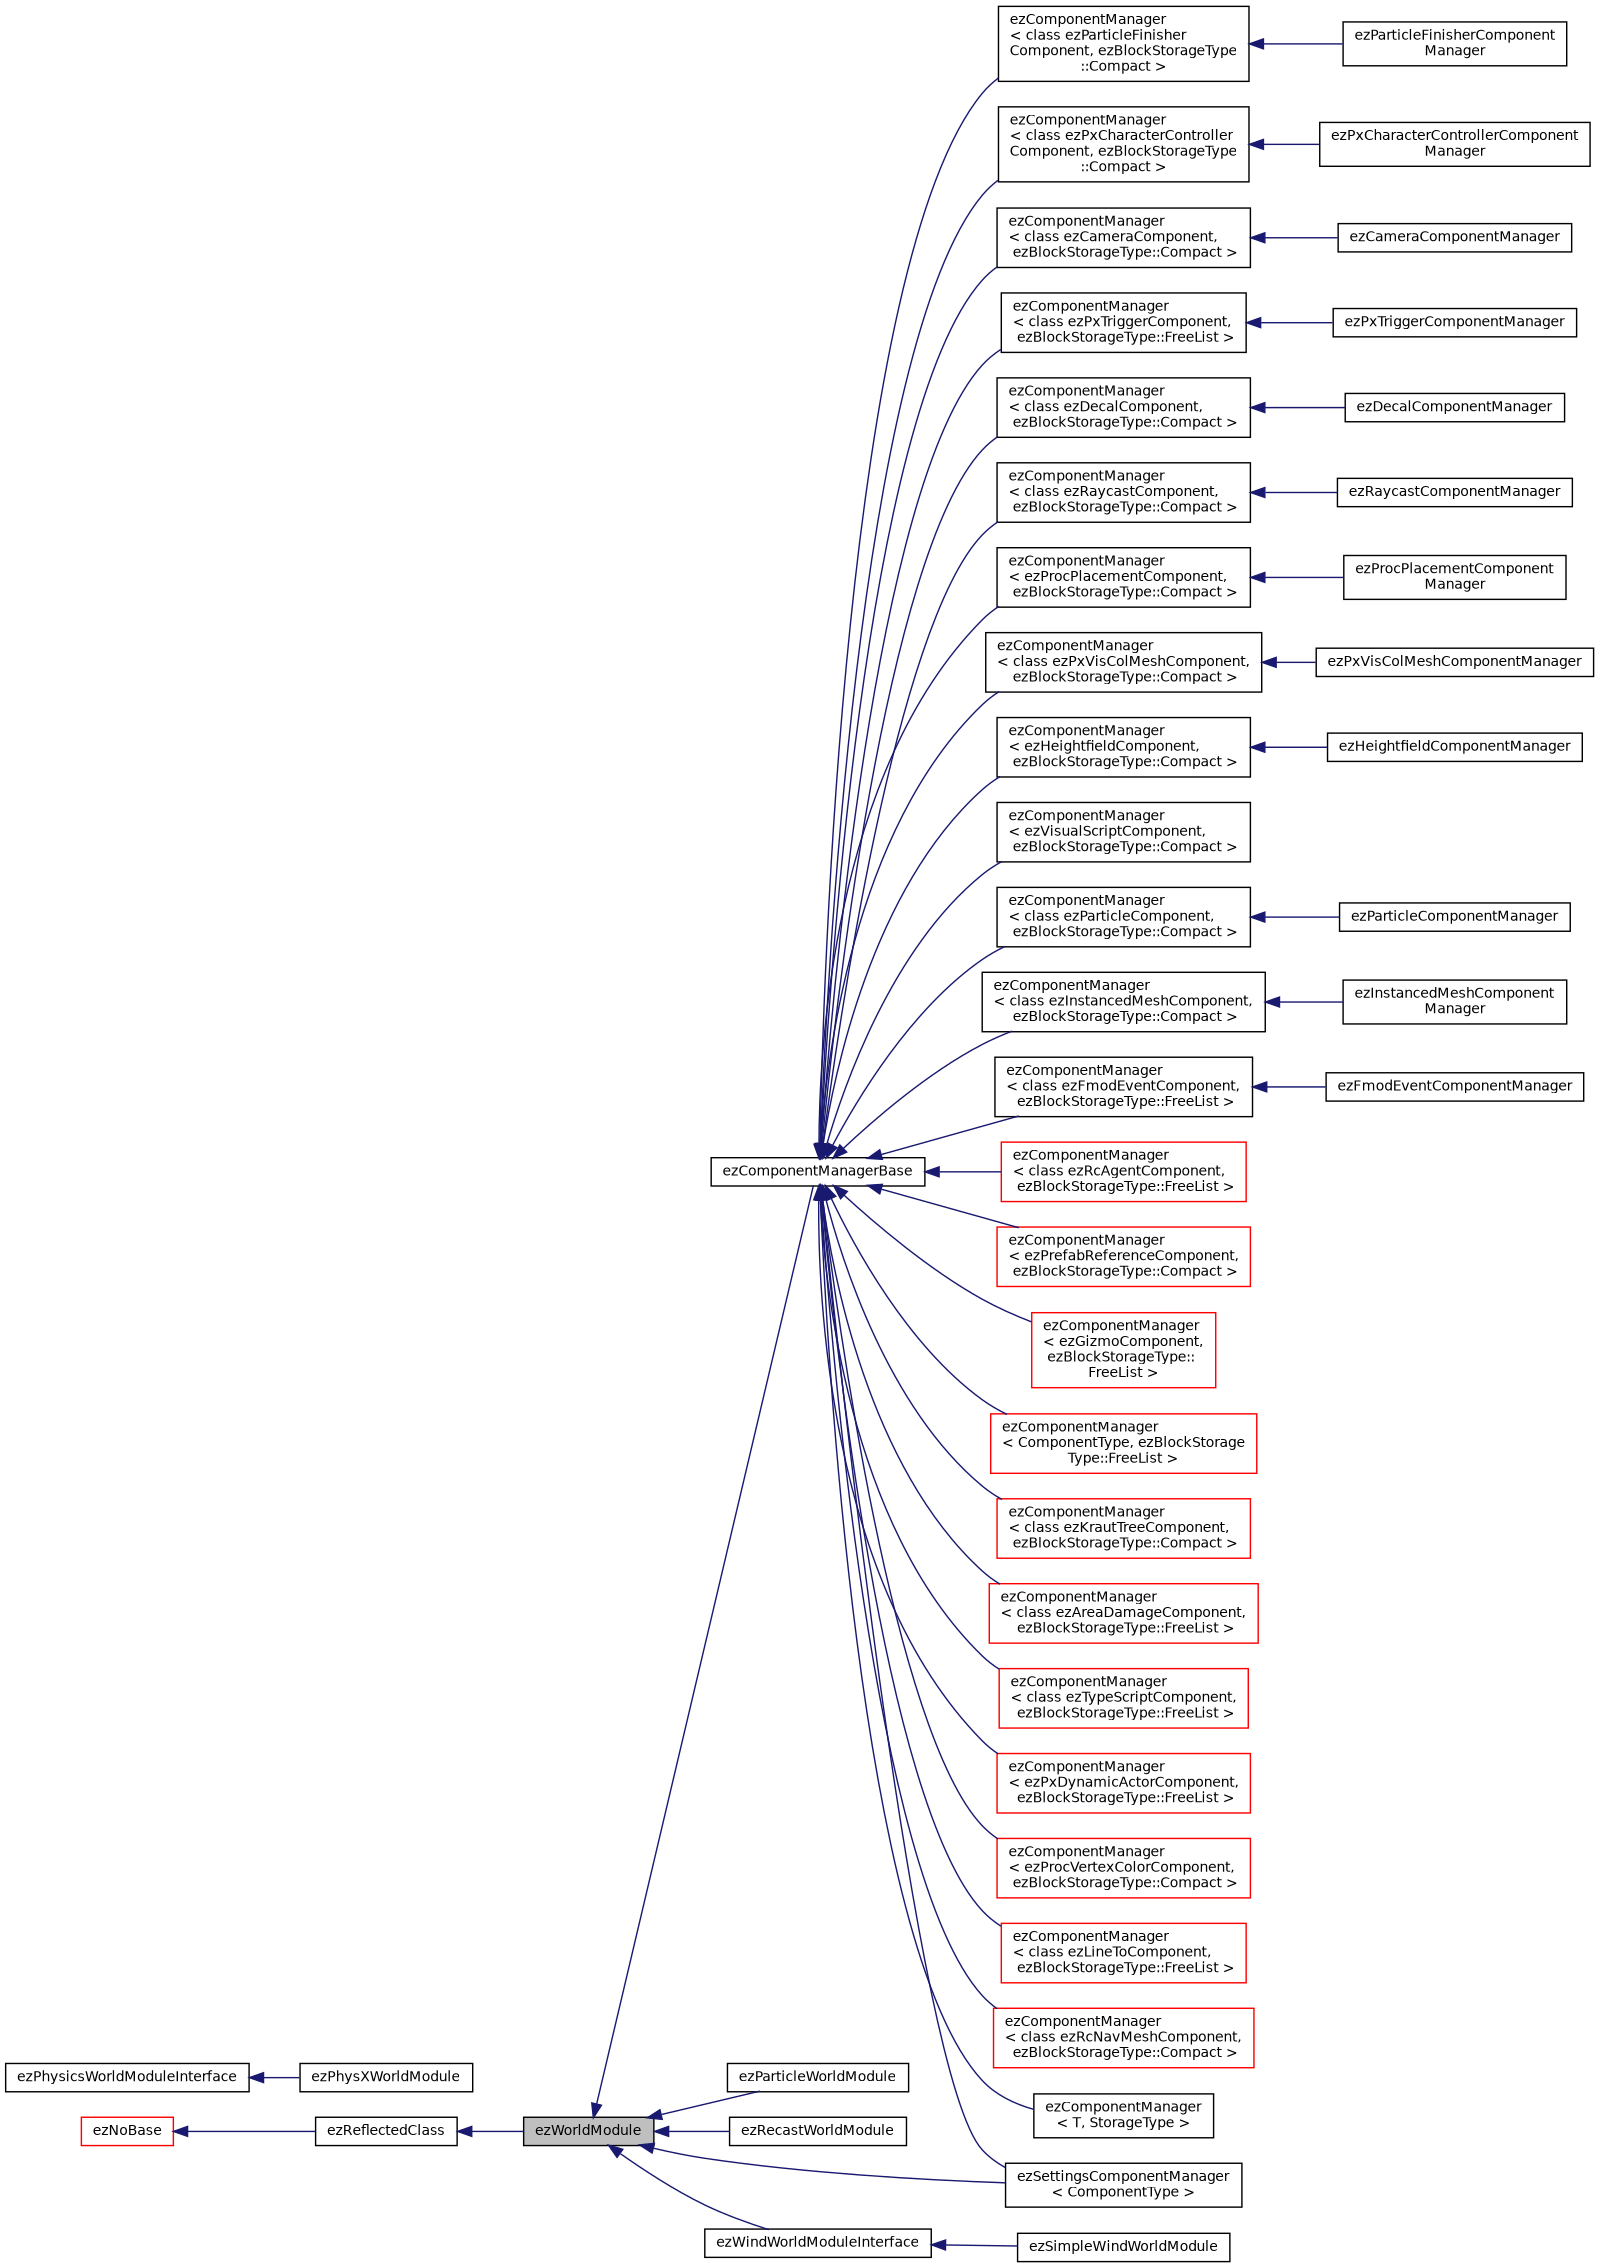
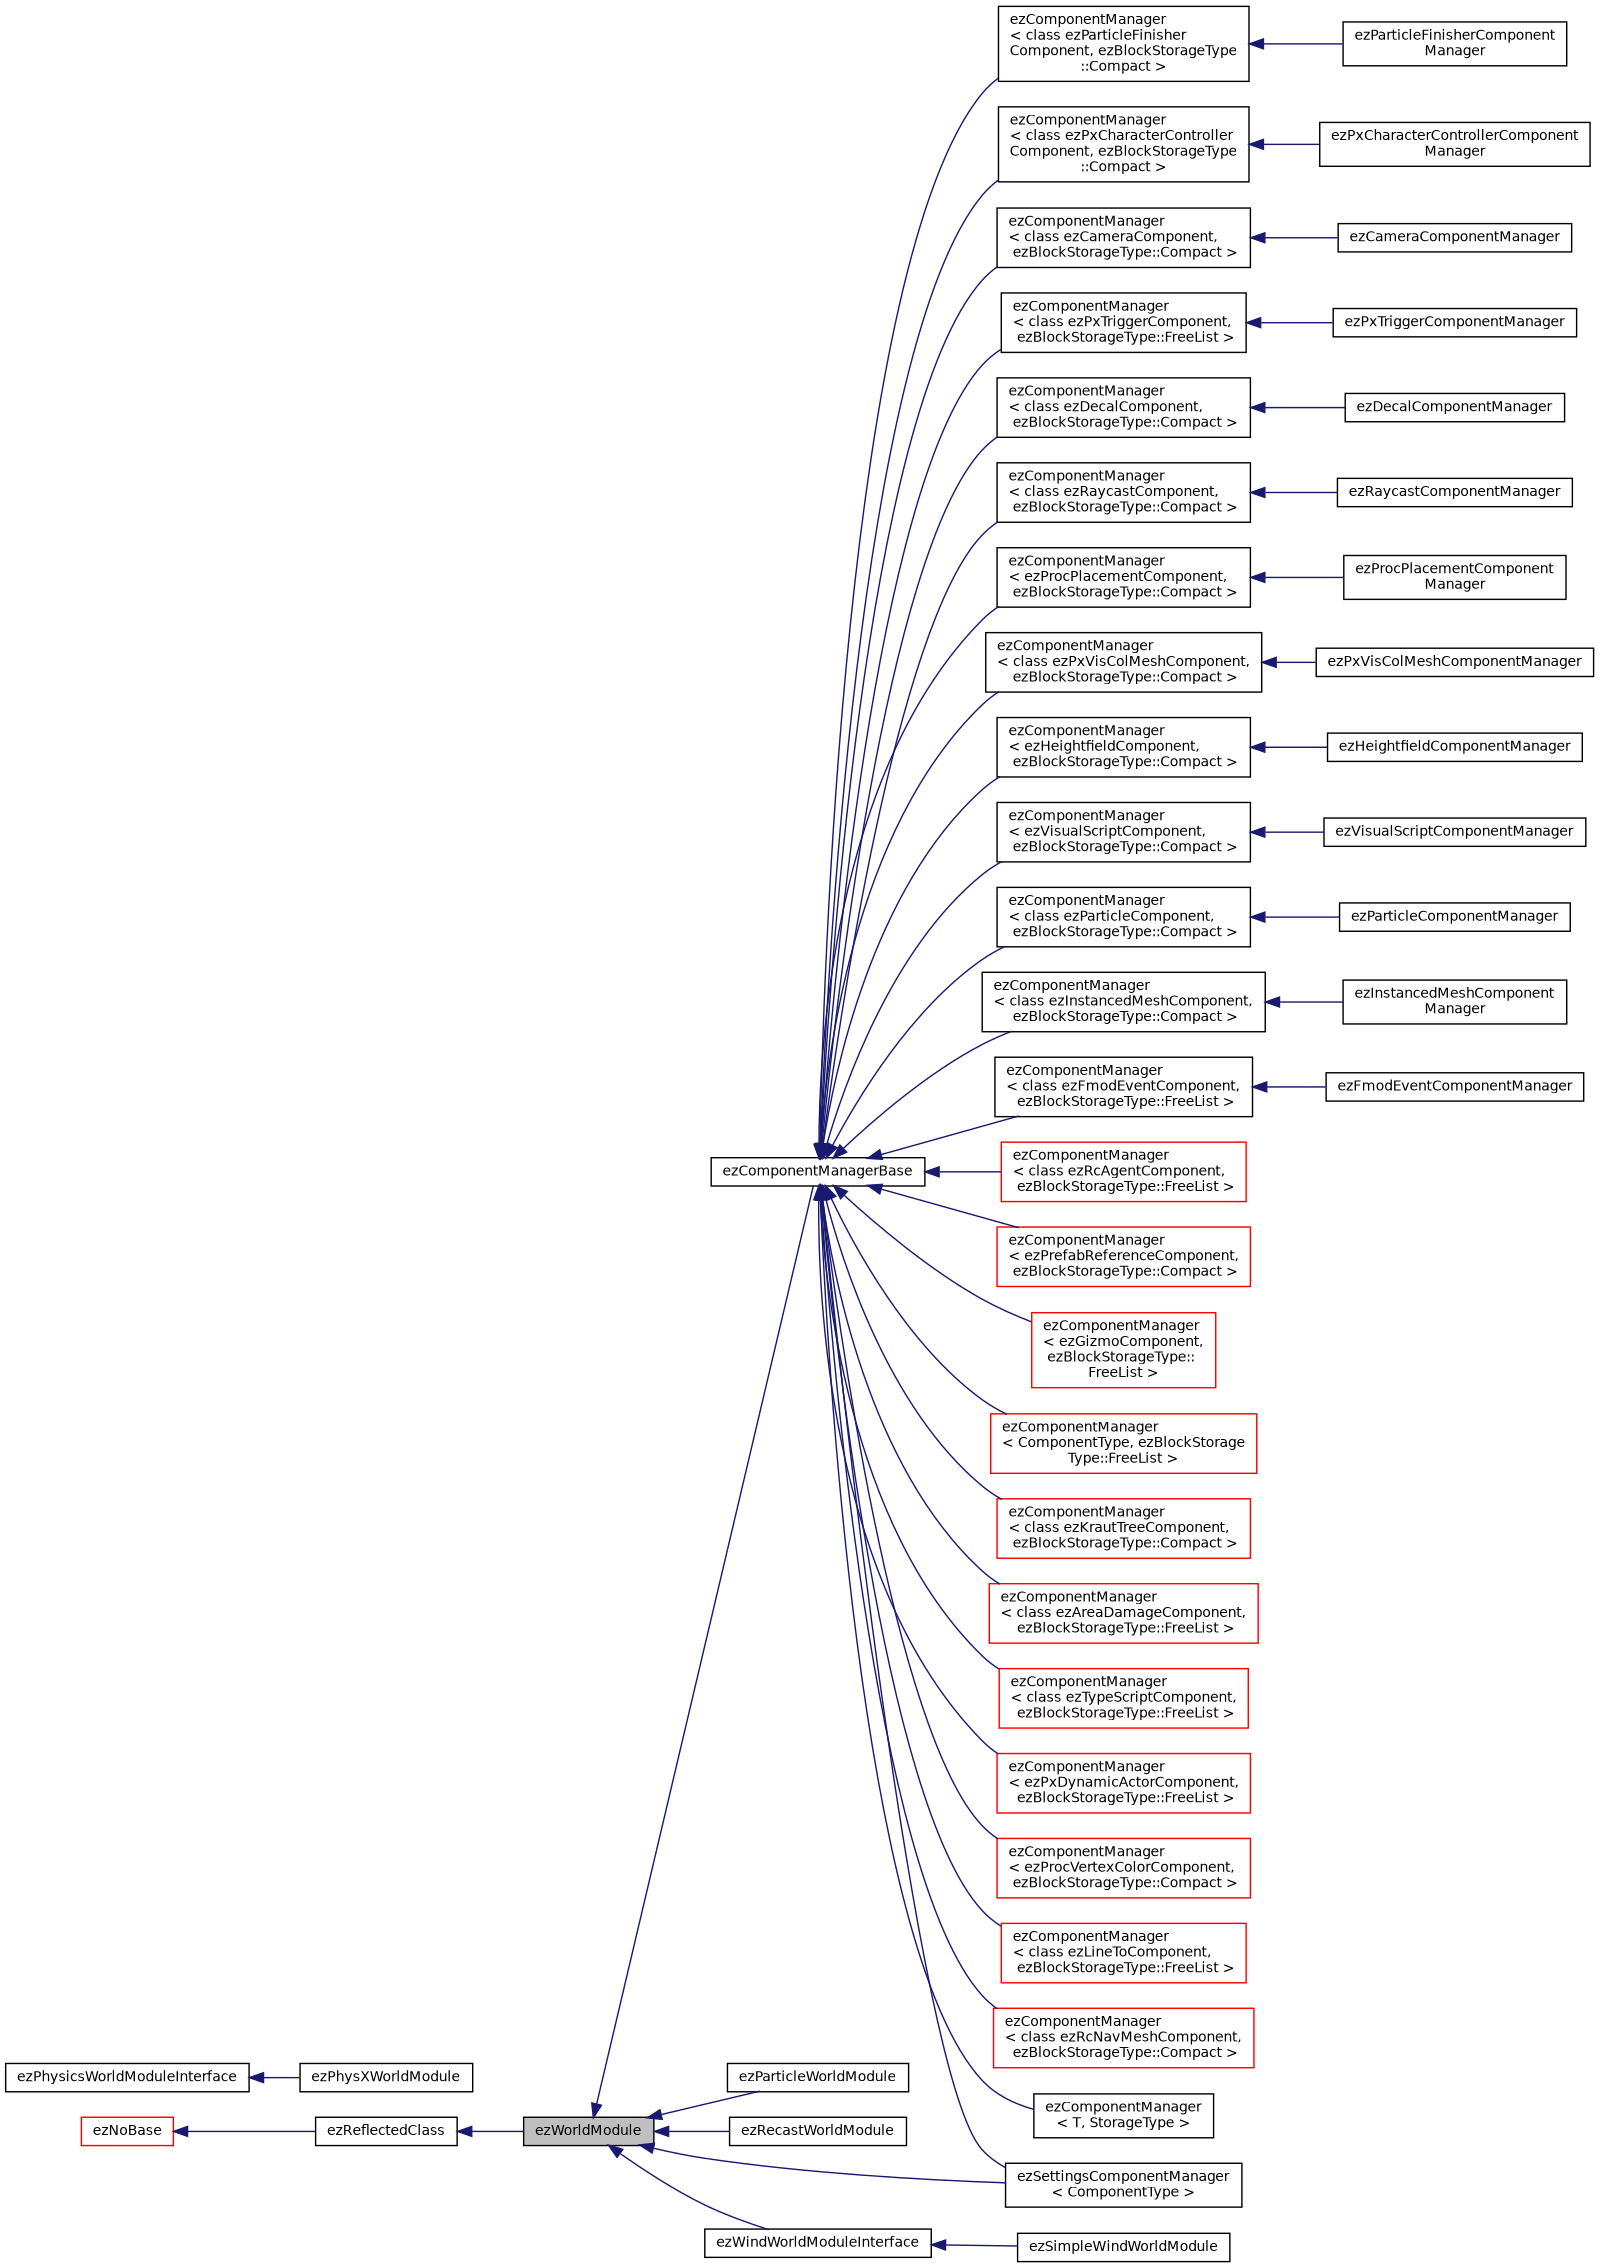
none -> (1455, 832)
